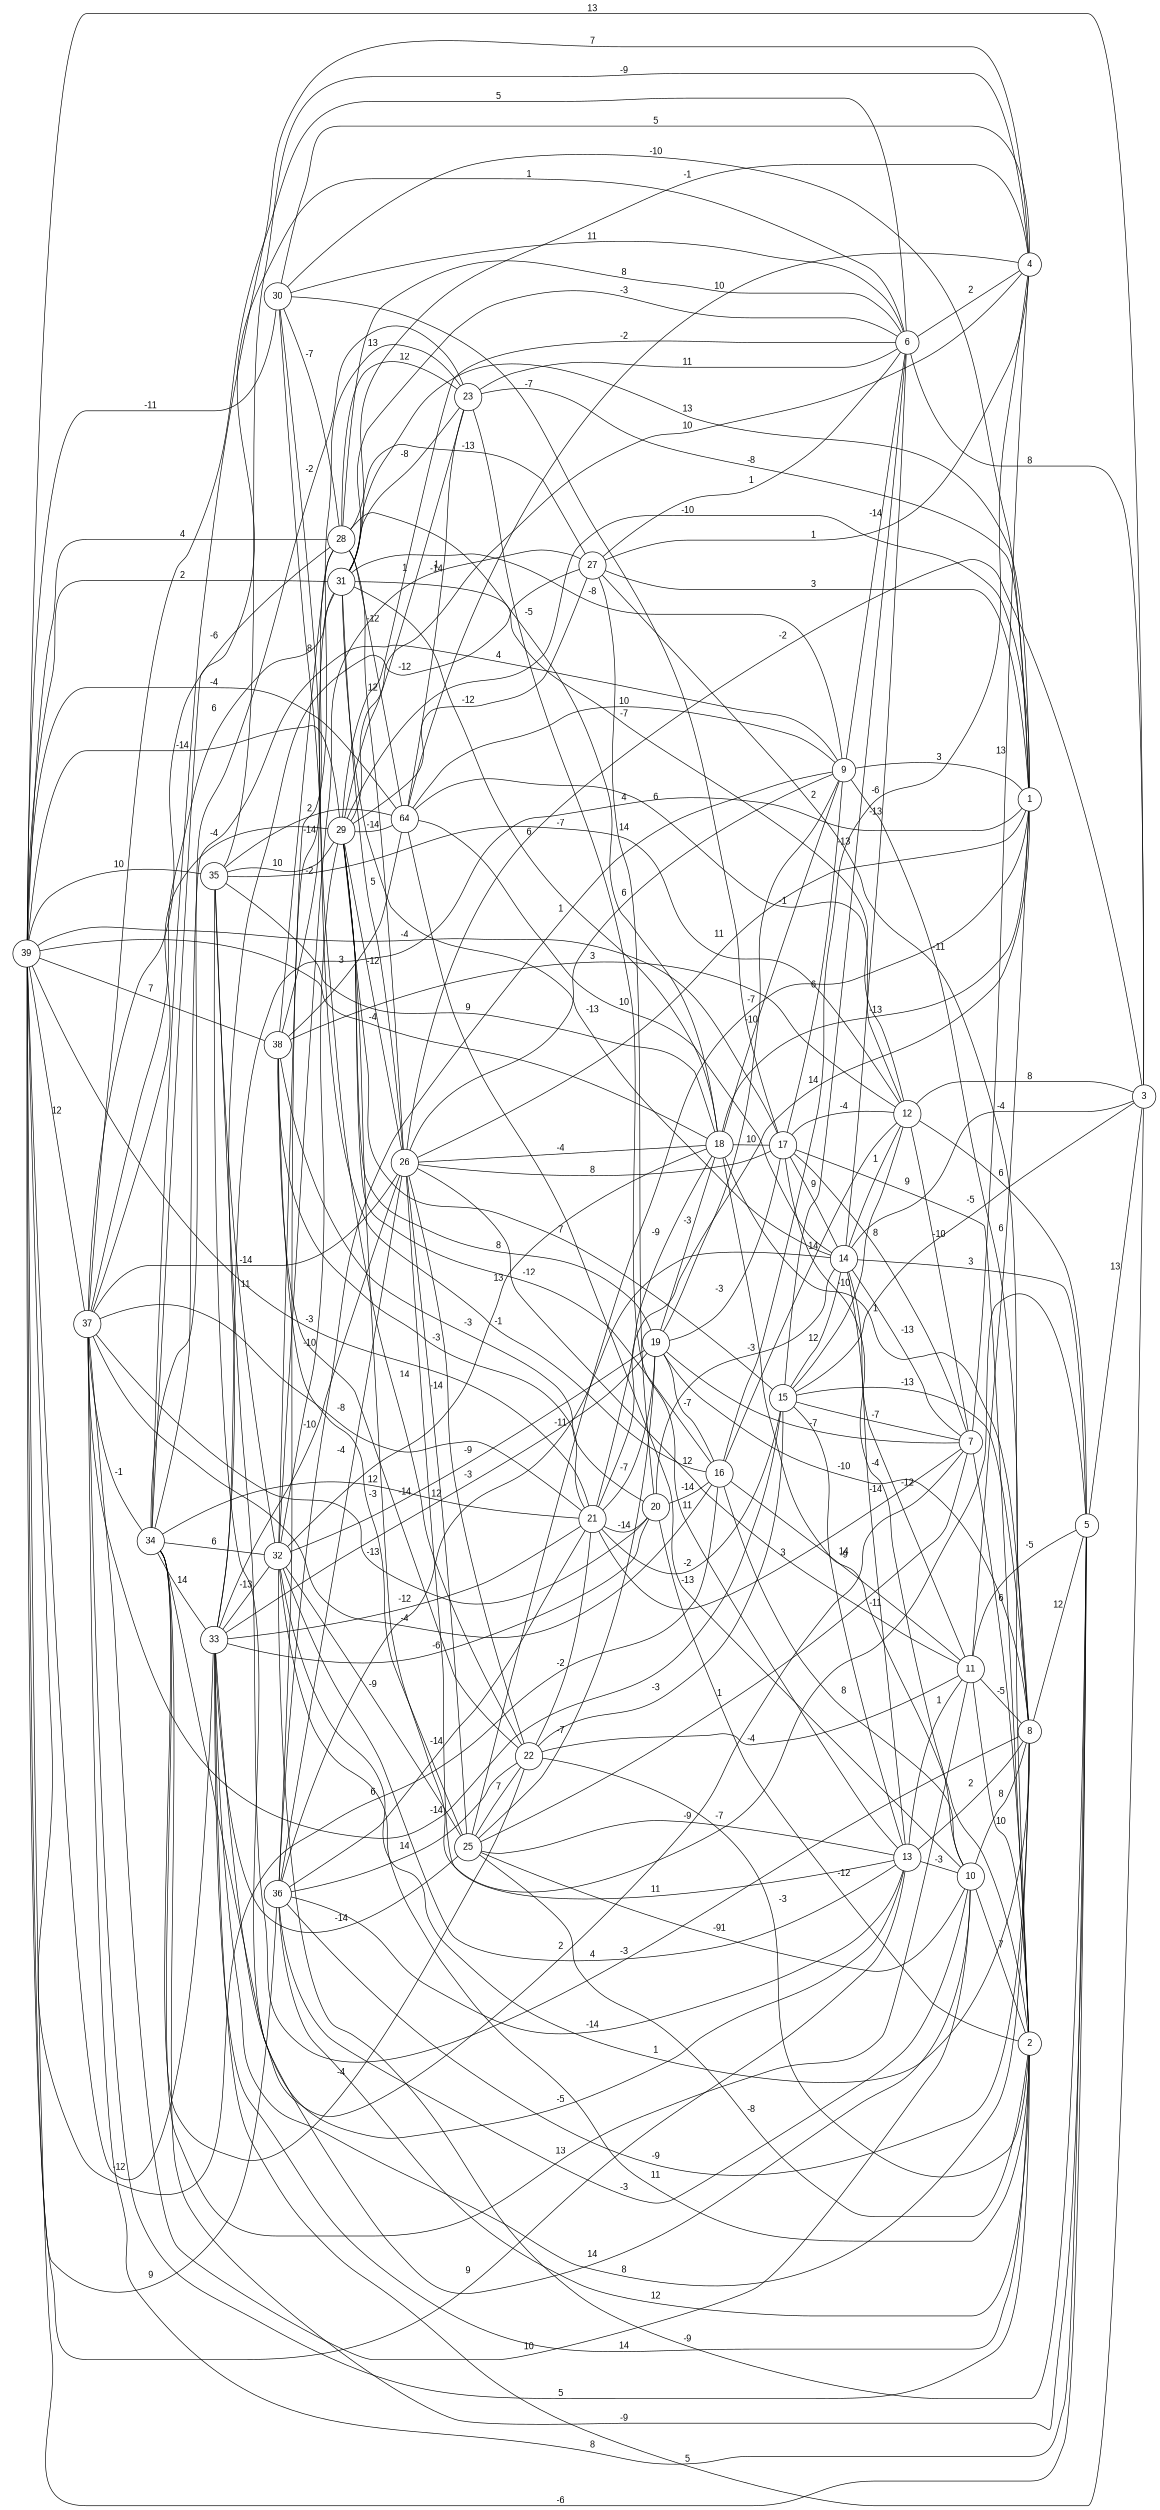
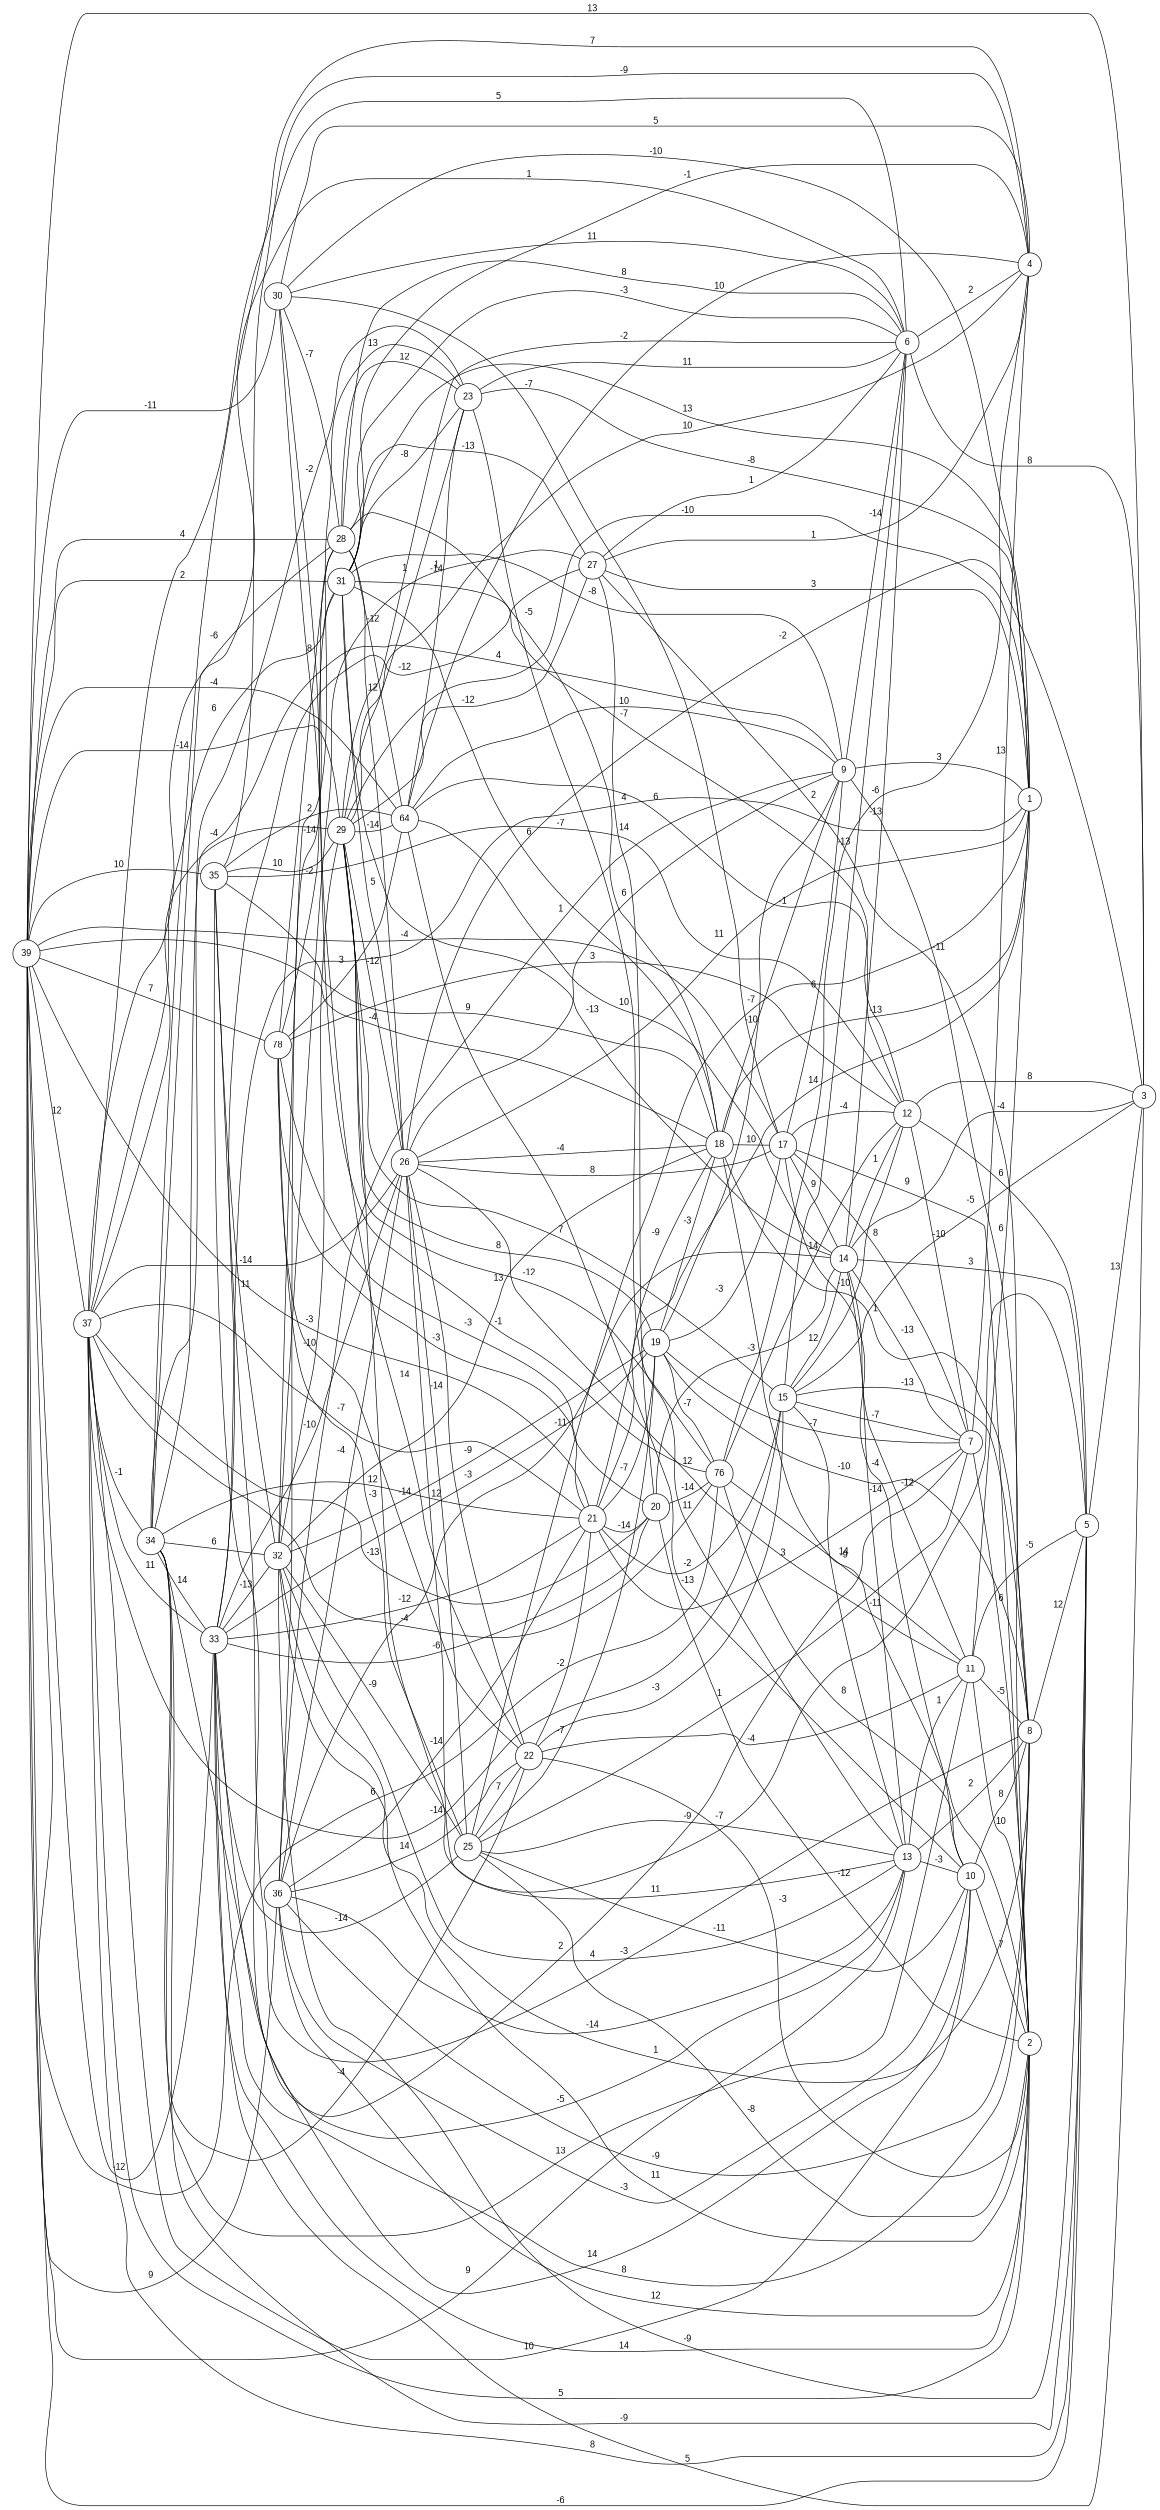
(278, 1045) -> (278, 1045)
(341, 1408) -> (341, 1408)
(720, 1474) -> (720, 1474)
none -> (112, 1501)
(720, 1928) -> (720, 1928)
